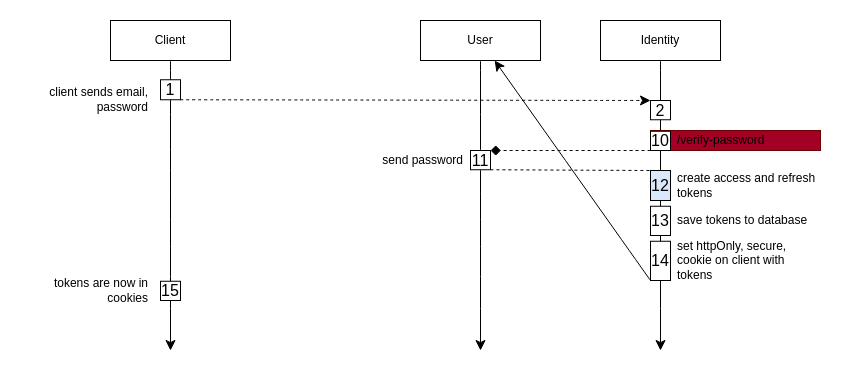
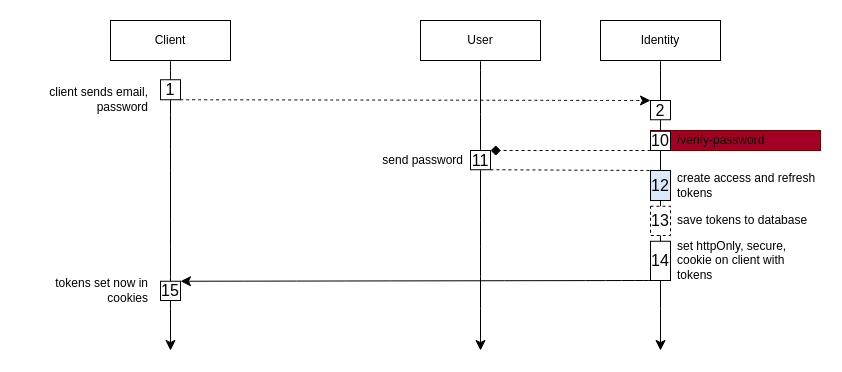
(575, 173) -> (419, 281)
(661, 221) -> (661, 221)
(85, 291) -> (85, 291)
